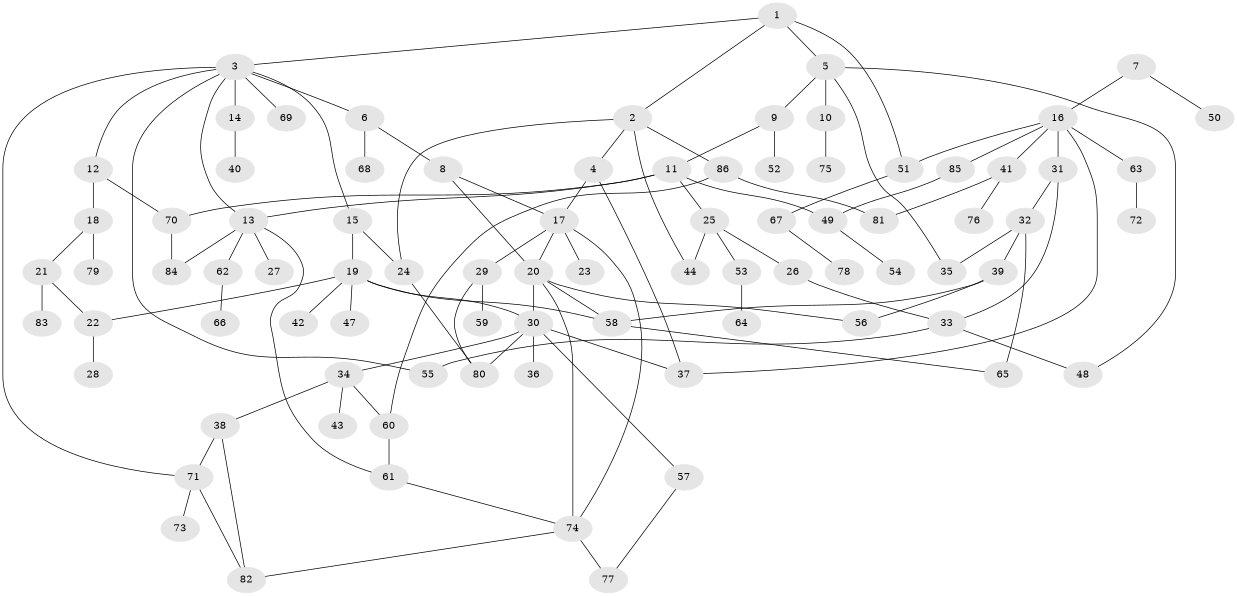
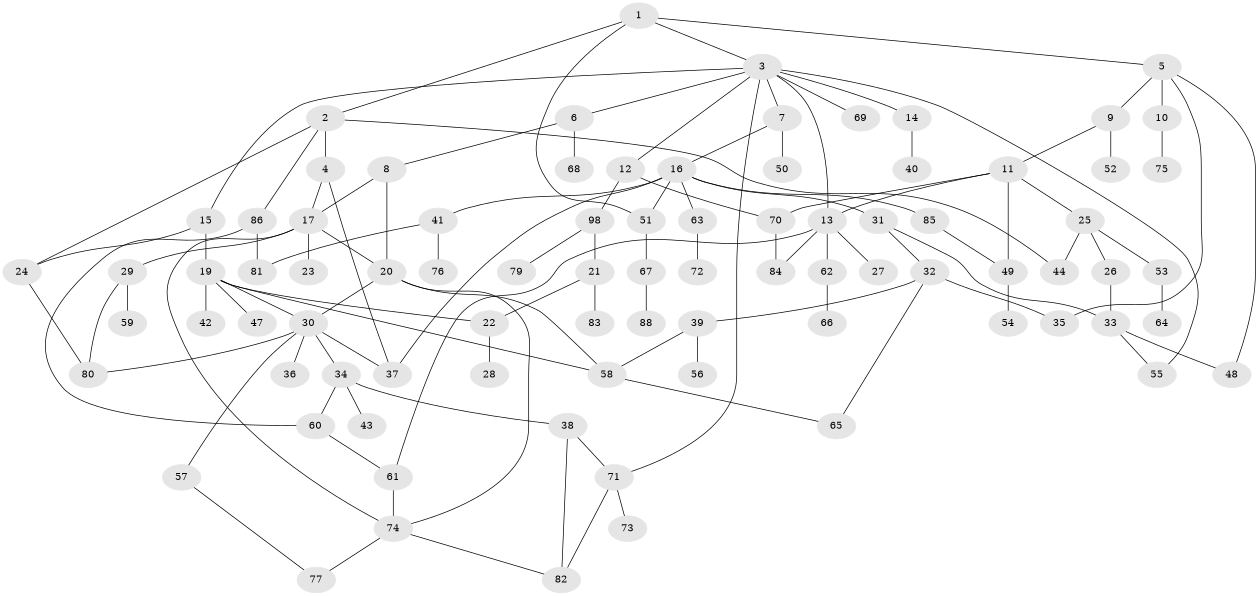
none -> (772, 93)
(93, 221) -> (595, 221)
(844, 272) -> (646, 323)
(695, 305) -> none
